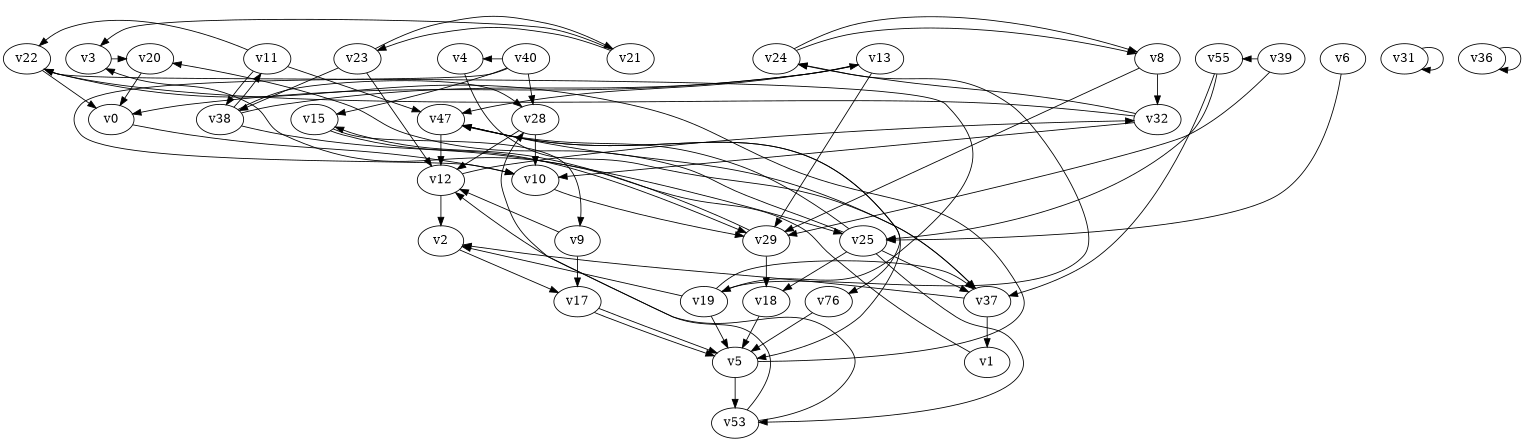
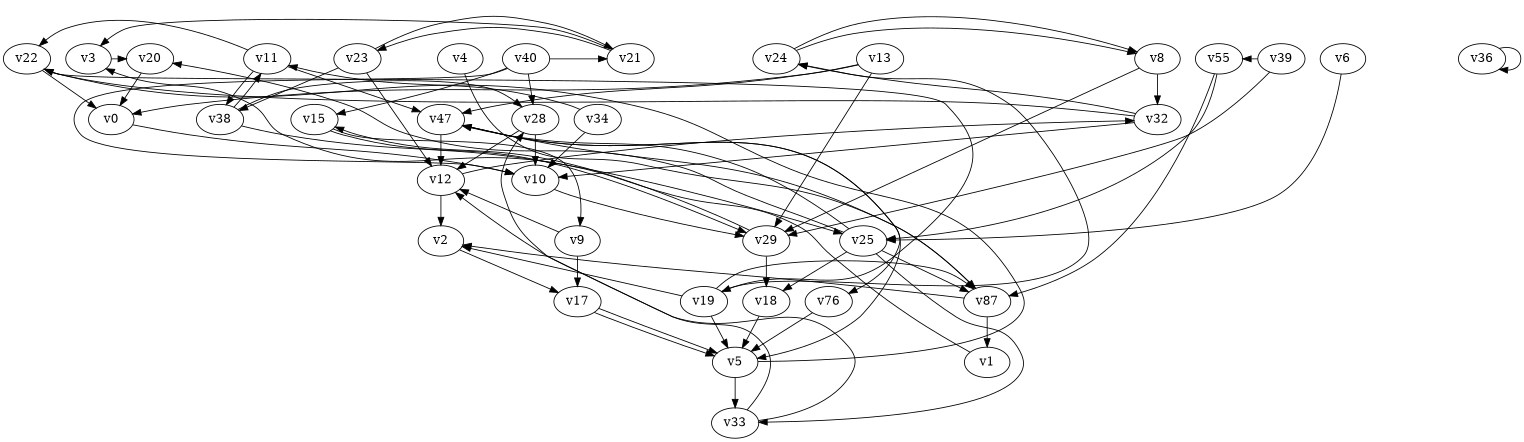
(497, 59) -> (574, 59)
(1405, 59) -> none
(545, 88) -> none
none -> (598, 120)
(987, 302) -> (987, 302)
(735, 423) -> (735, 423)
